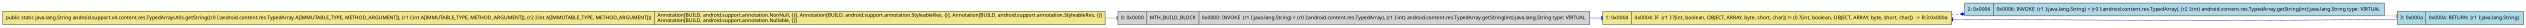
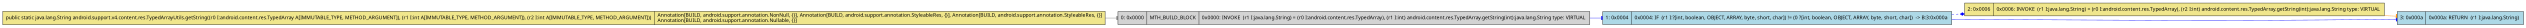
(2175, 9) -> (2175, 9)
(1777, 18) -> (1777, 18)
(2175, 20) -> (2174, 20)
